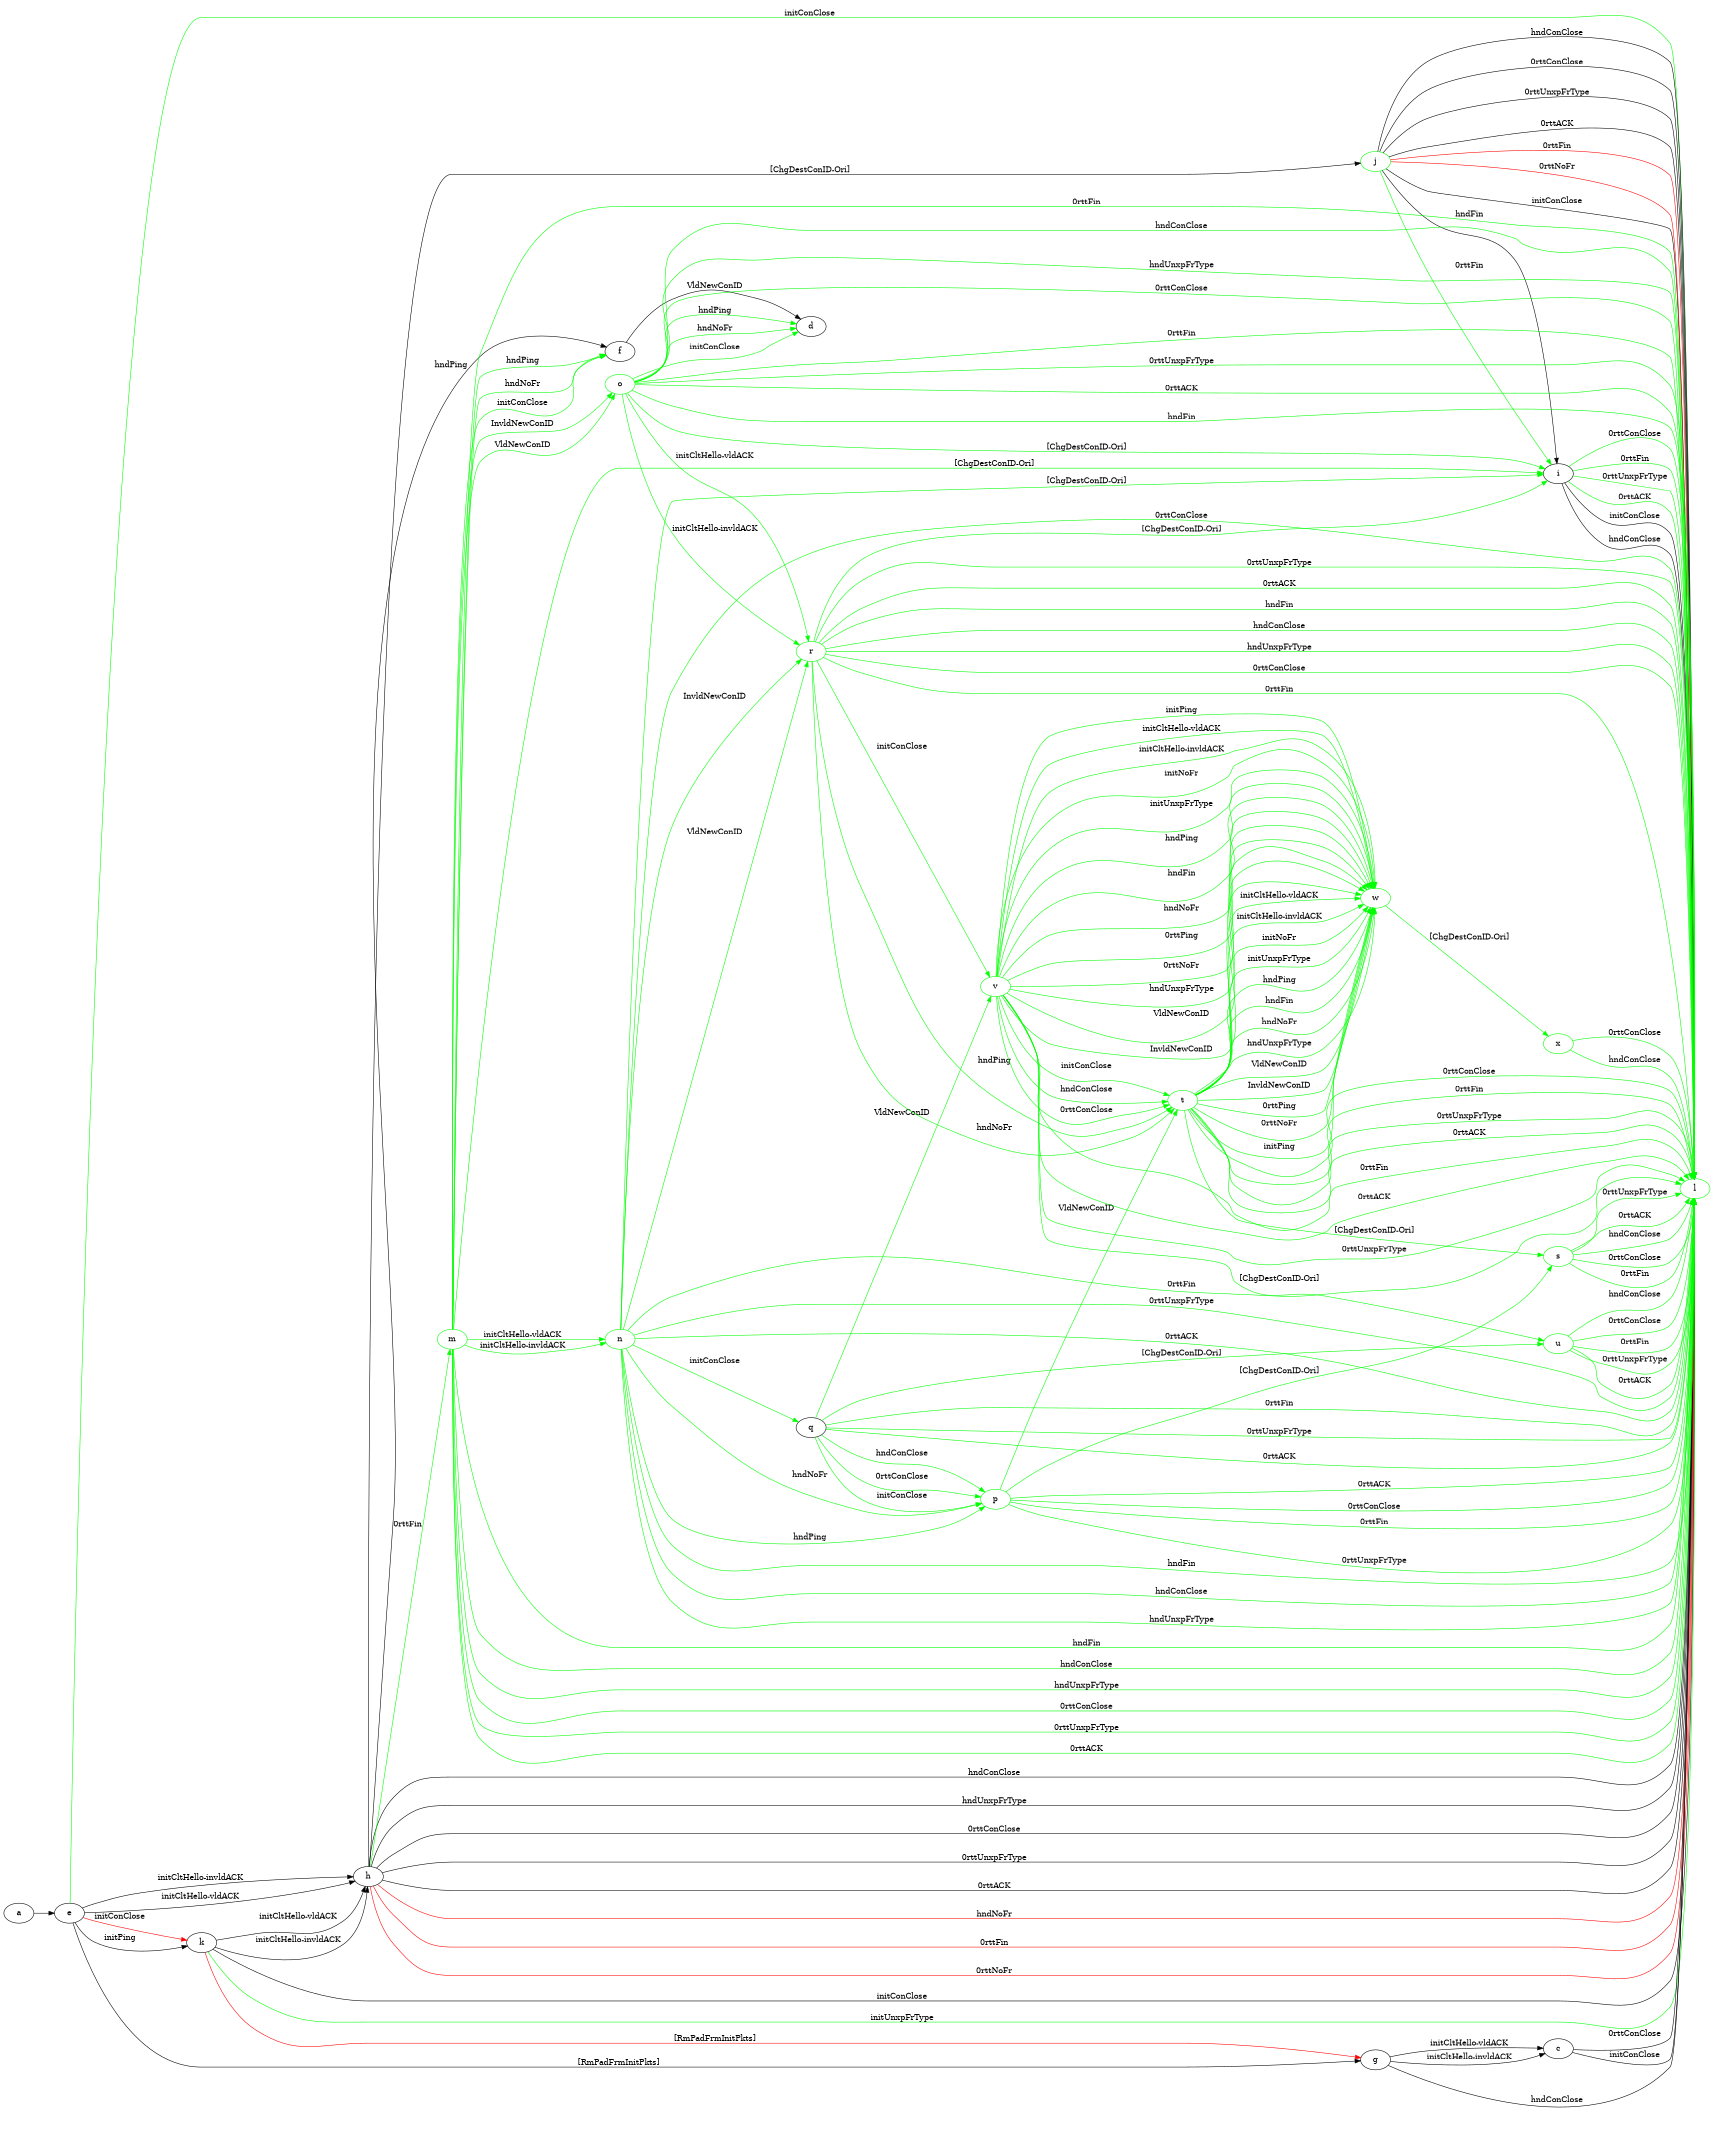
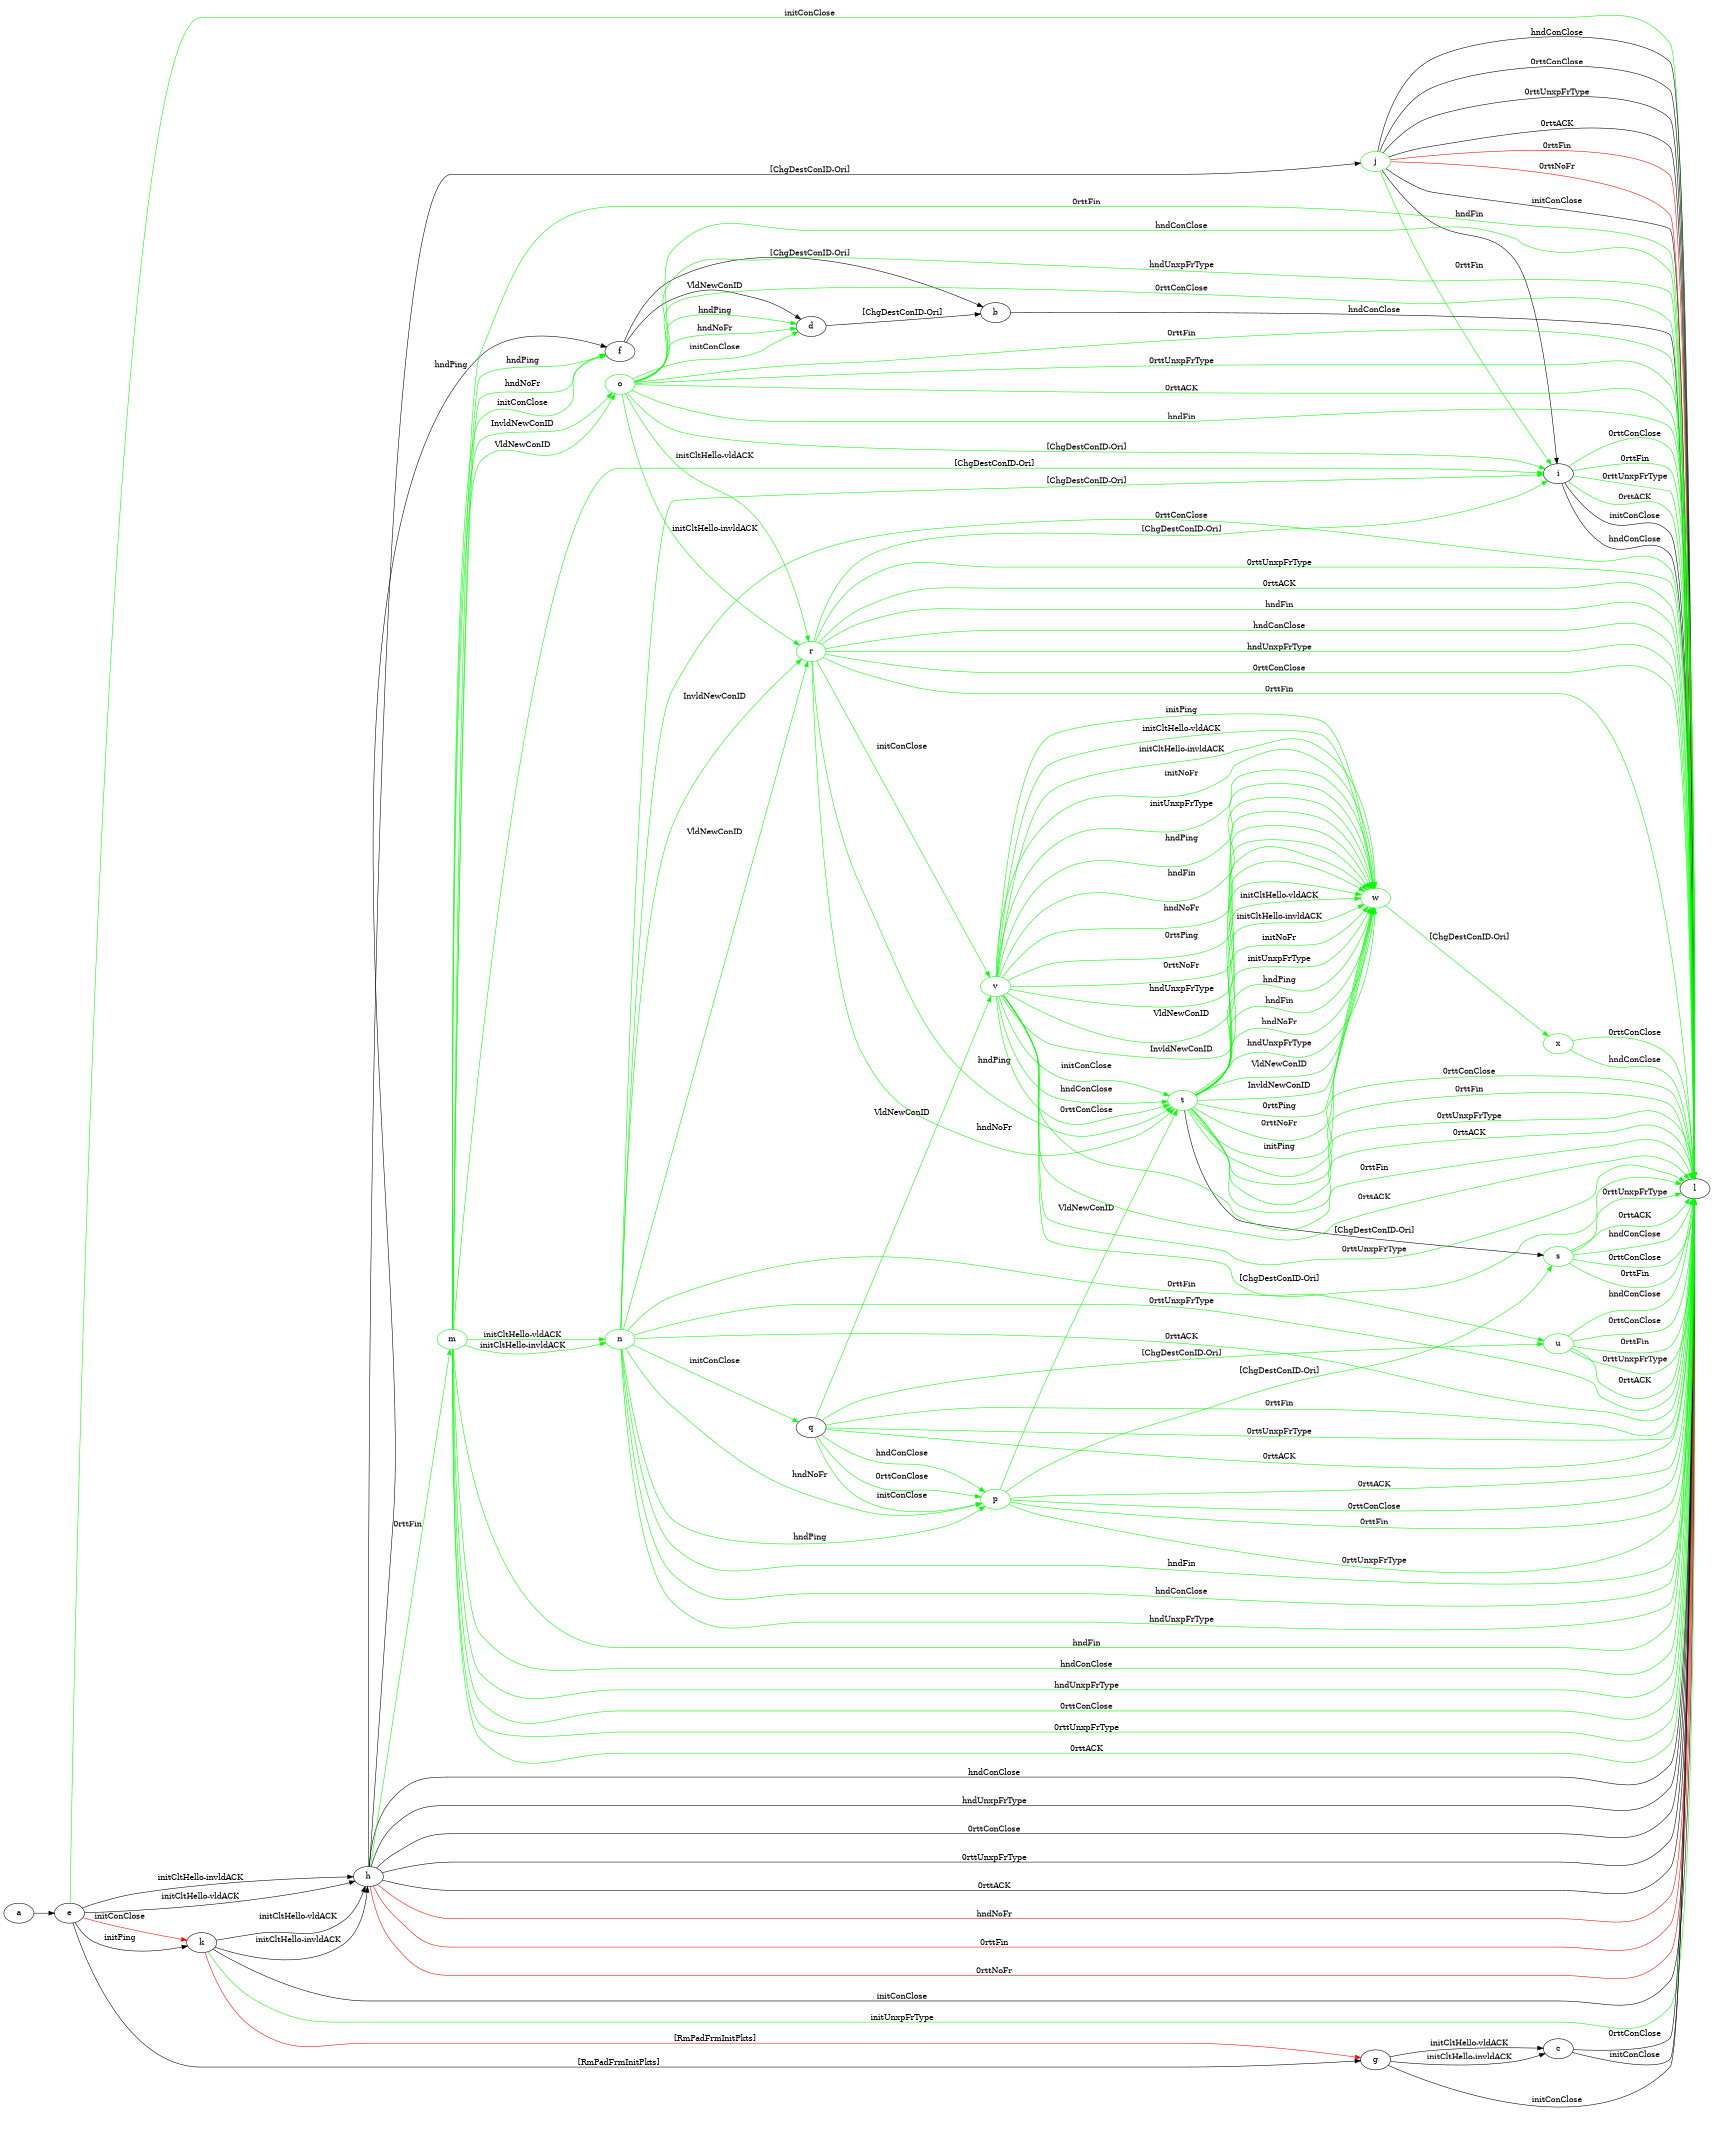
none -> (996, 313)
(1695, 1189) -> (1695, 1189)
(1336, 1235) -> (1336, 1235)
(1558, 2100) -> (1558, 2100)
